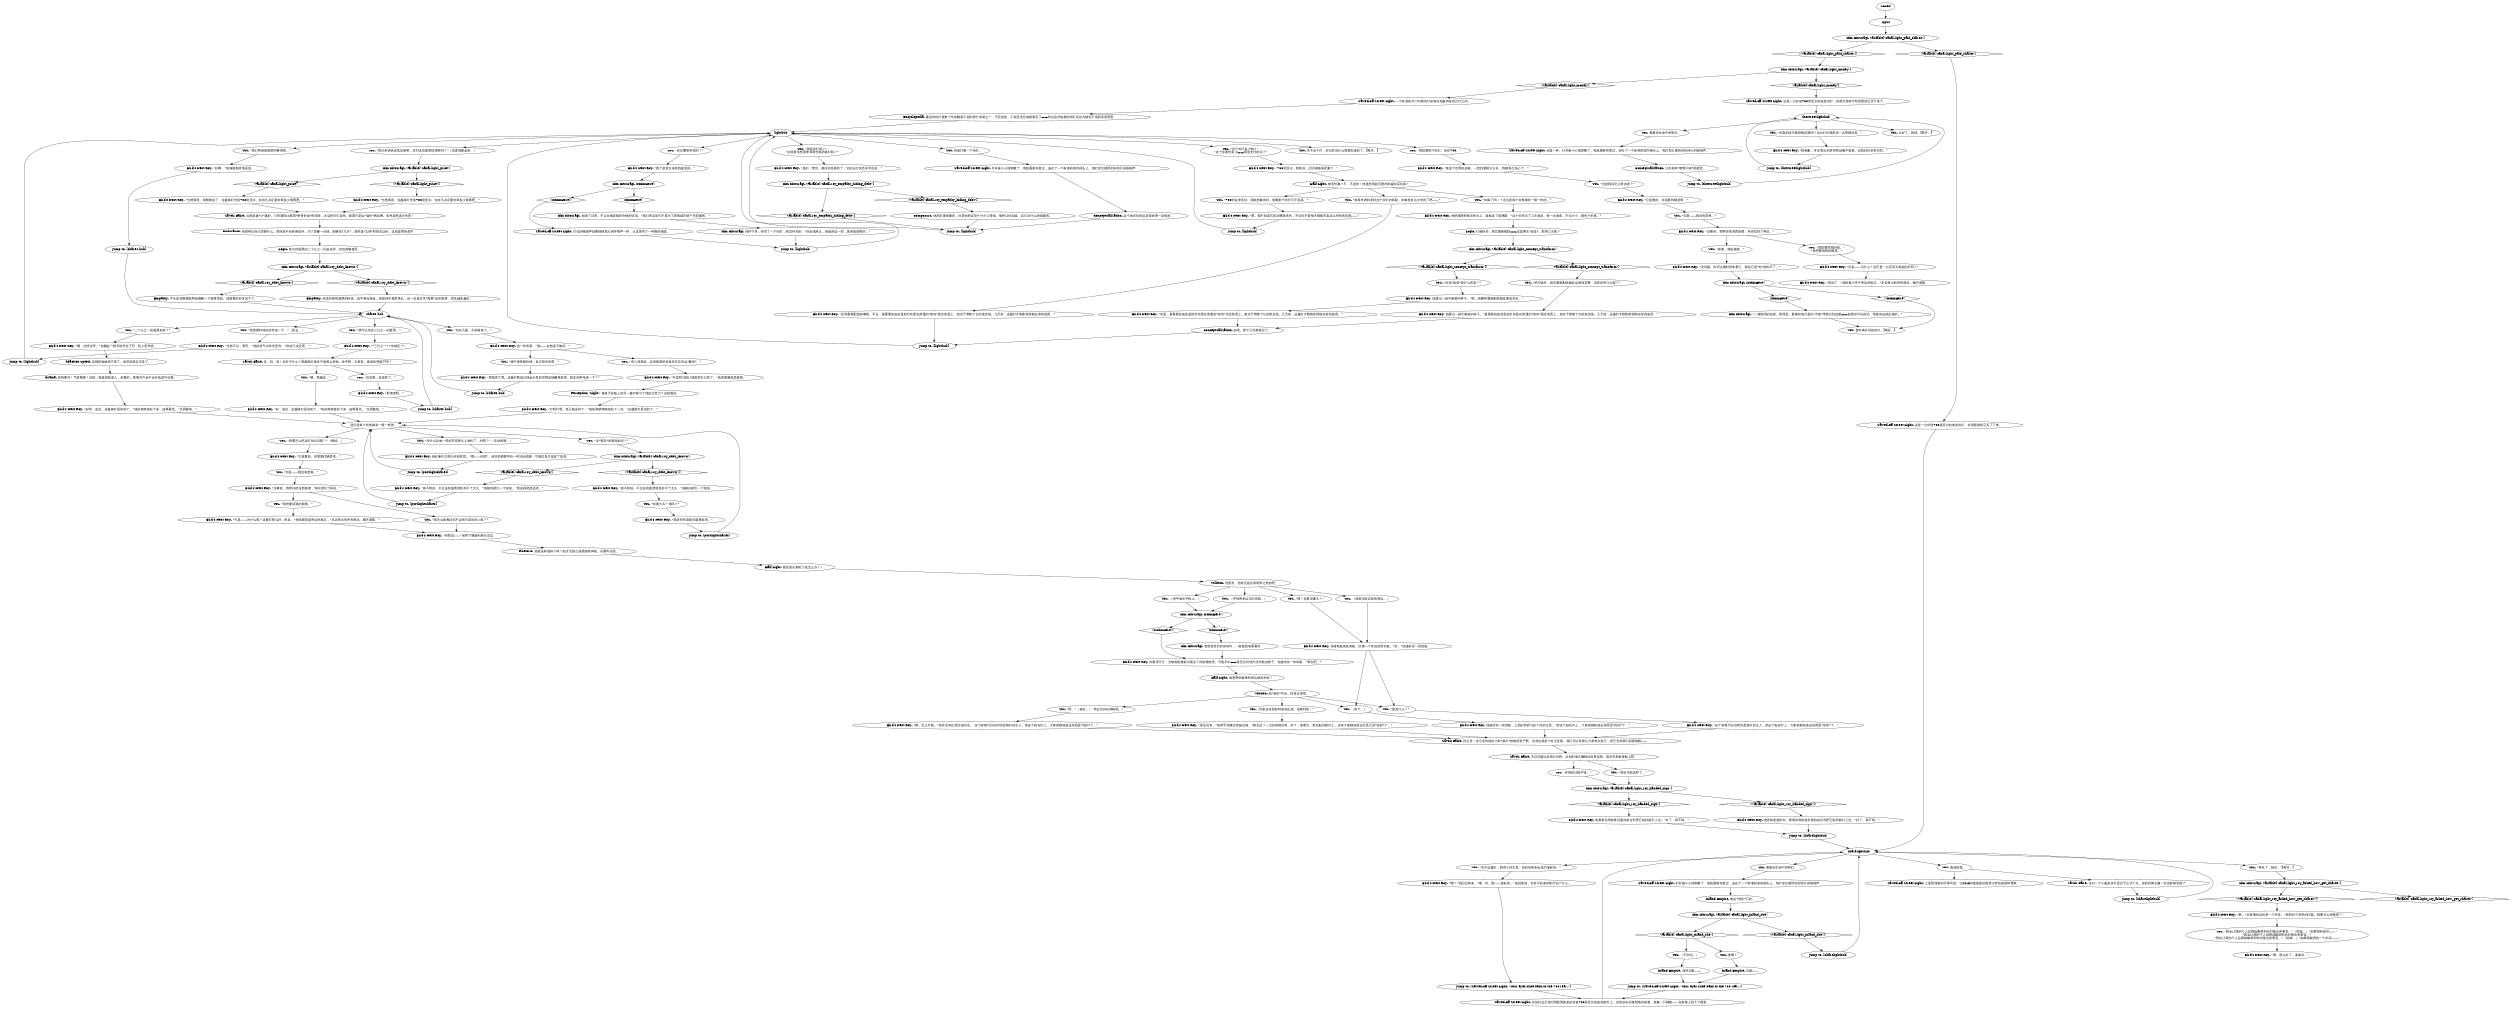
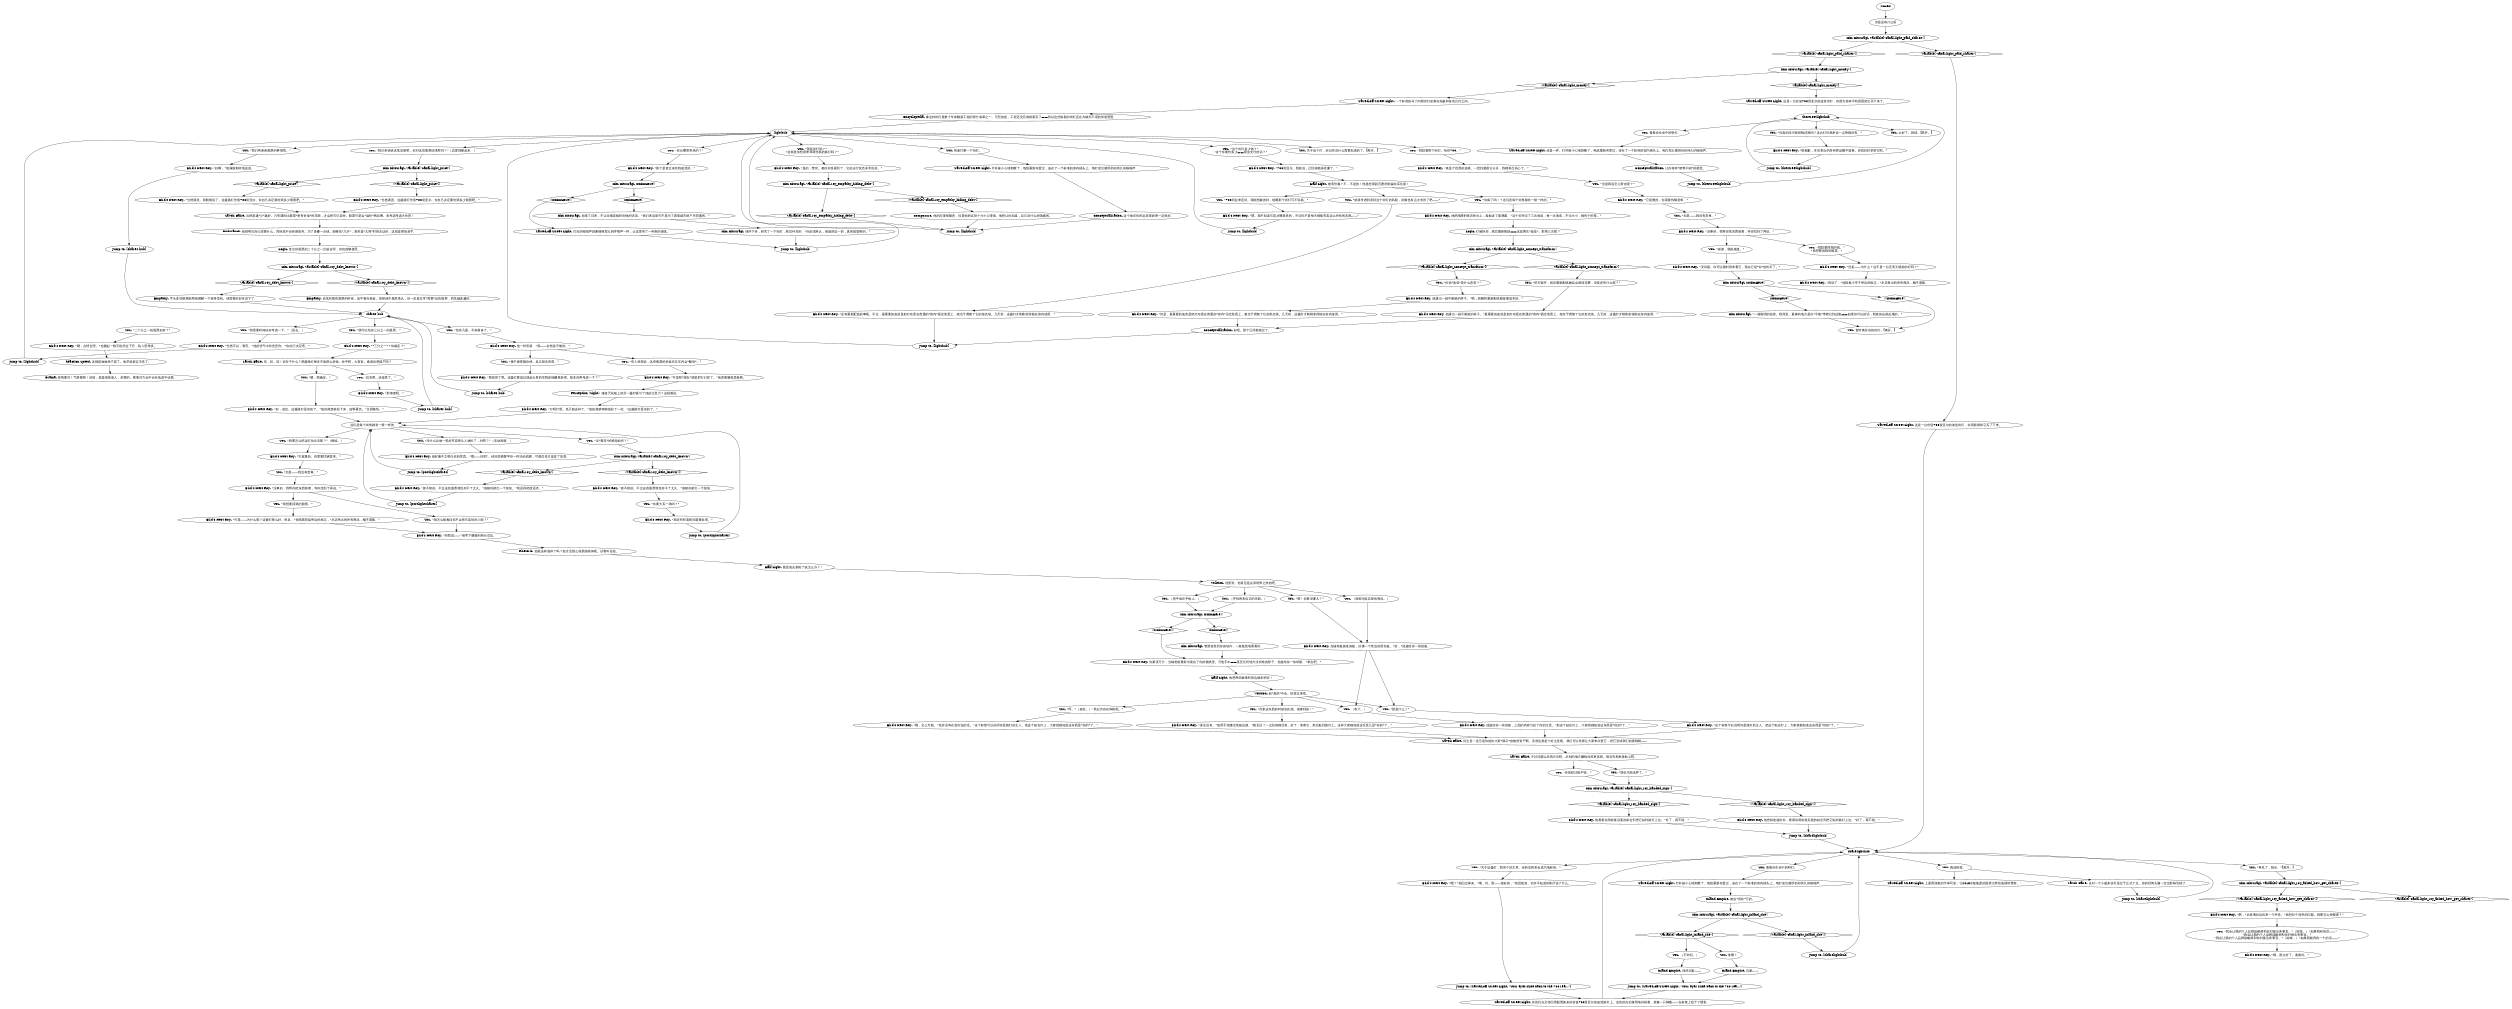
(1886, 22) -> (1886, 22)
(270, 322) -> none
(127, 409) -> none
